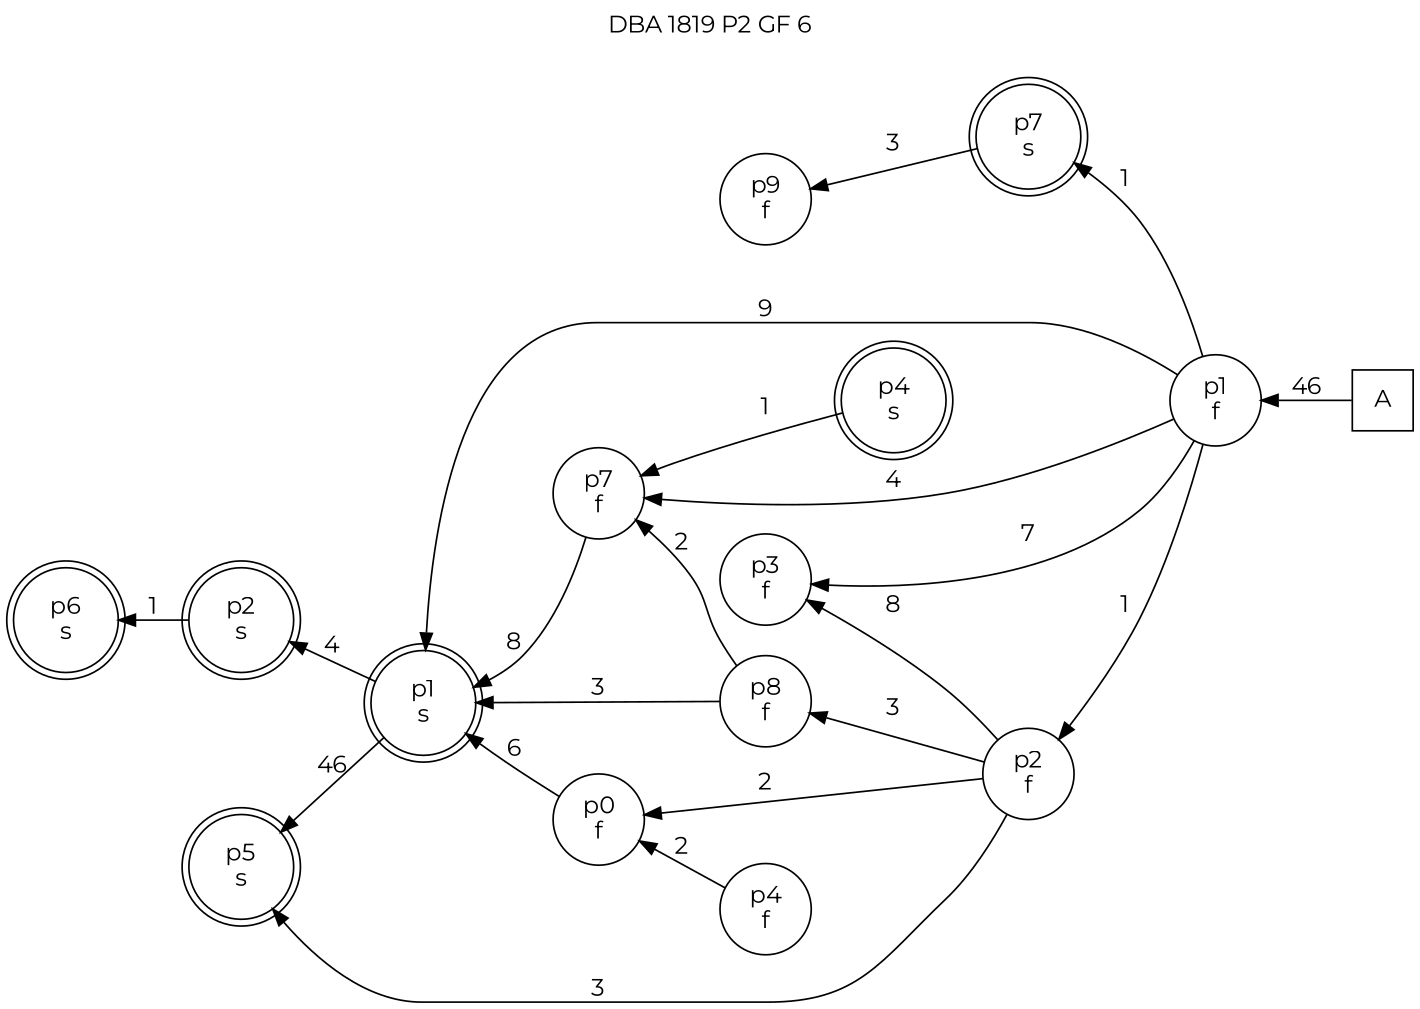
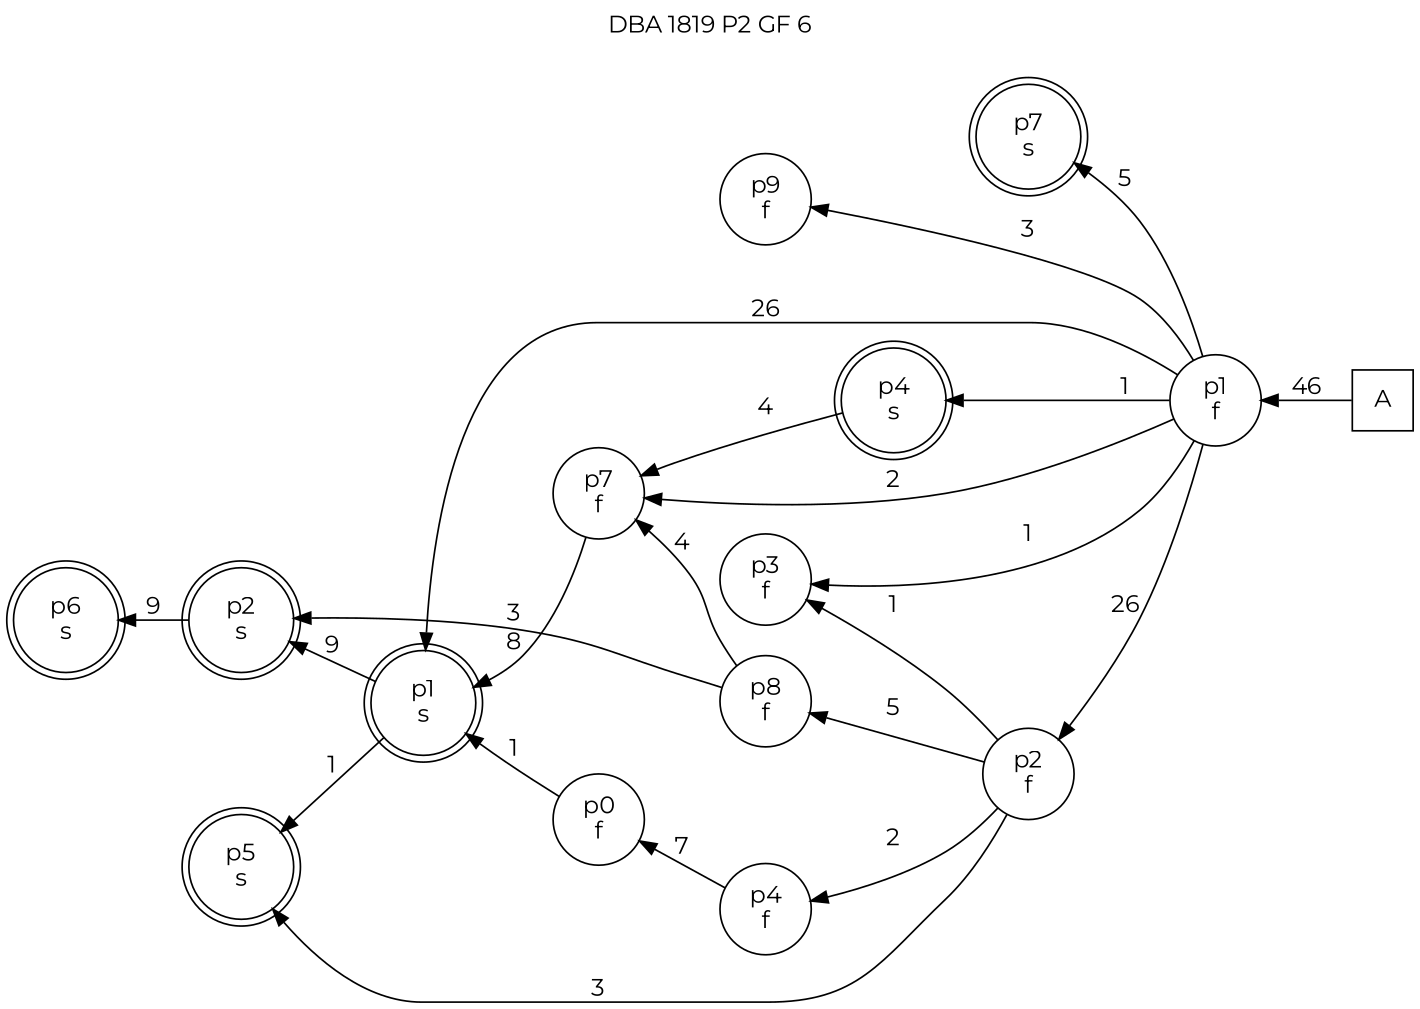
(902, 167) -> (1026, 256)
(1125, 180) -> (1125, 180)
(766, 310) -> (766, 310)
none -> (1067, 400)
(766, 408) -> (766, 408)
(894, 481) -> (894, 481)
(1028, 535) -> (1028, 535)
(682, 543) -> (682, 543)
(894, 606) -> (894, 606)
(1125, 606) -> (1125, 606)
(154, 607) -> (154, 607)
(332, 646) -> (332, 646)
(606, 702) -> (520, 630)
(894, 709) -> (894, 709)
(514, 749) -> (514, 749)
(332, 766) -> (332, 766)
(822, 796) -> (920, 865)
(682, 847) -> (682, 847)
